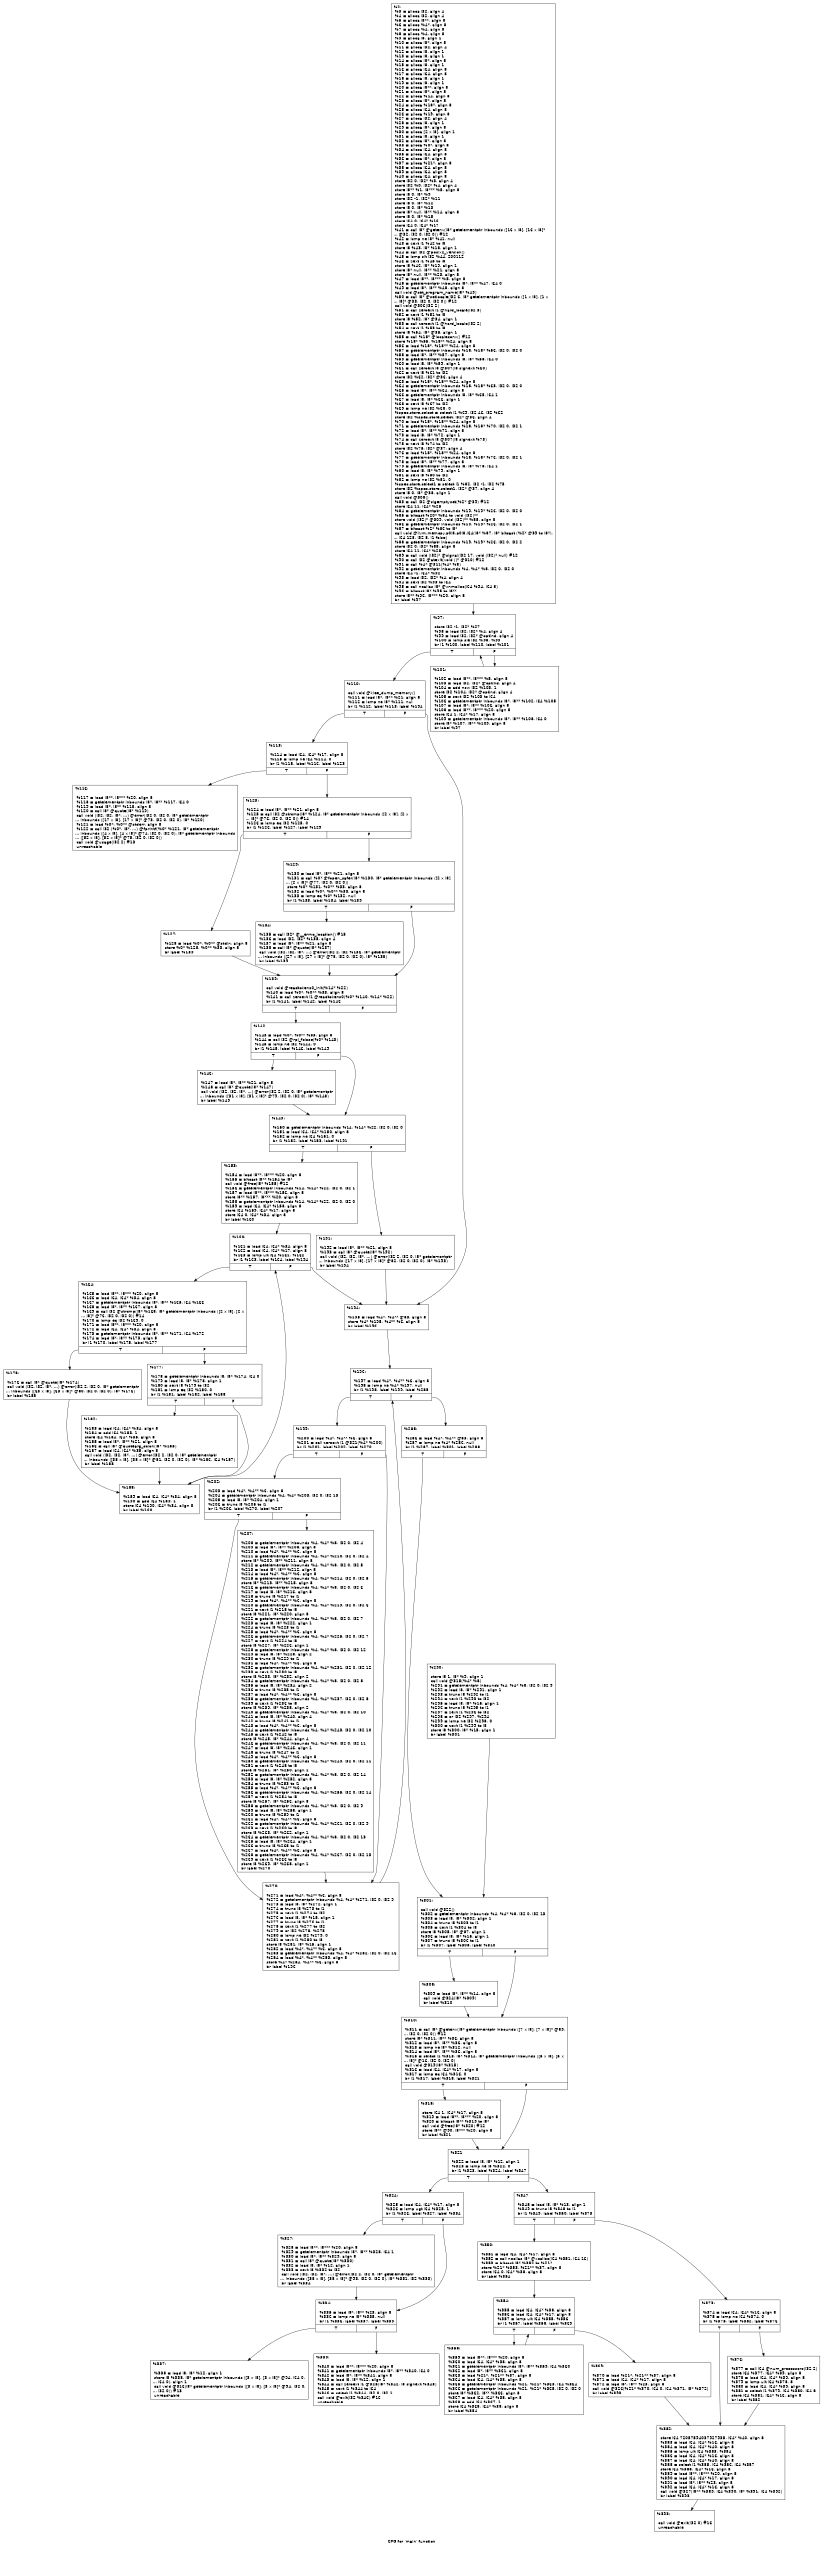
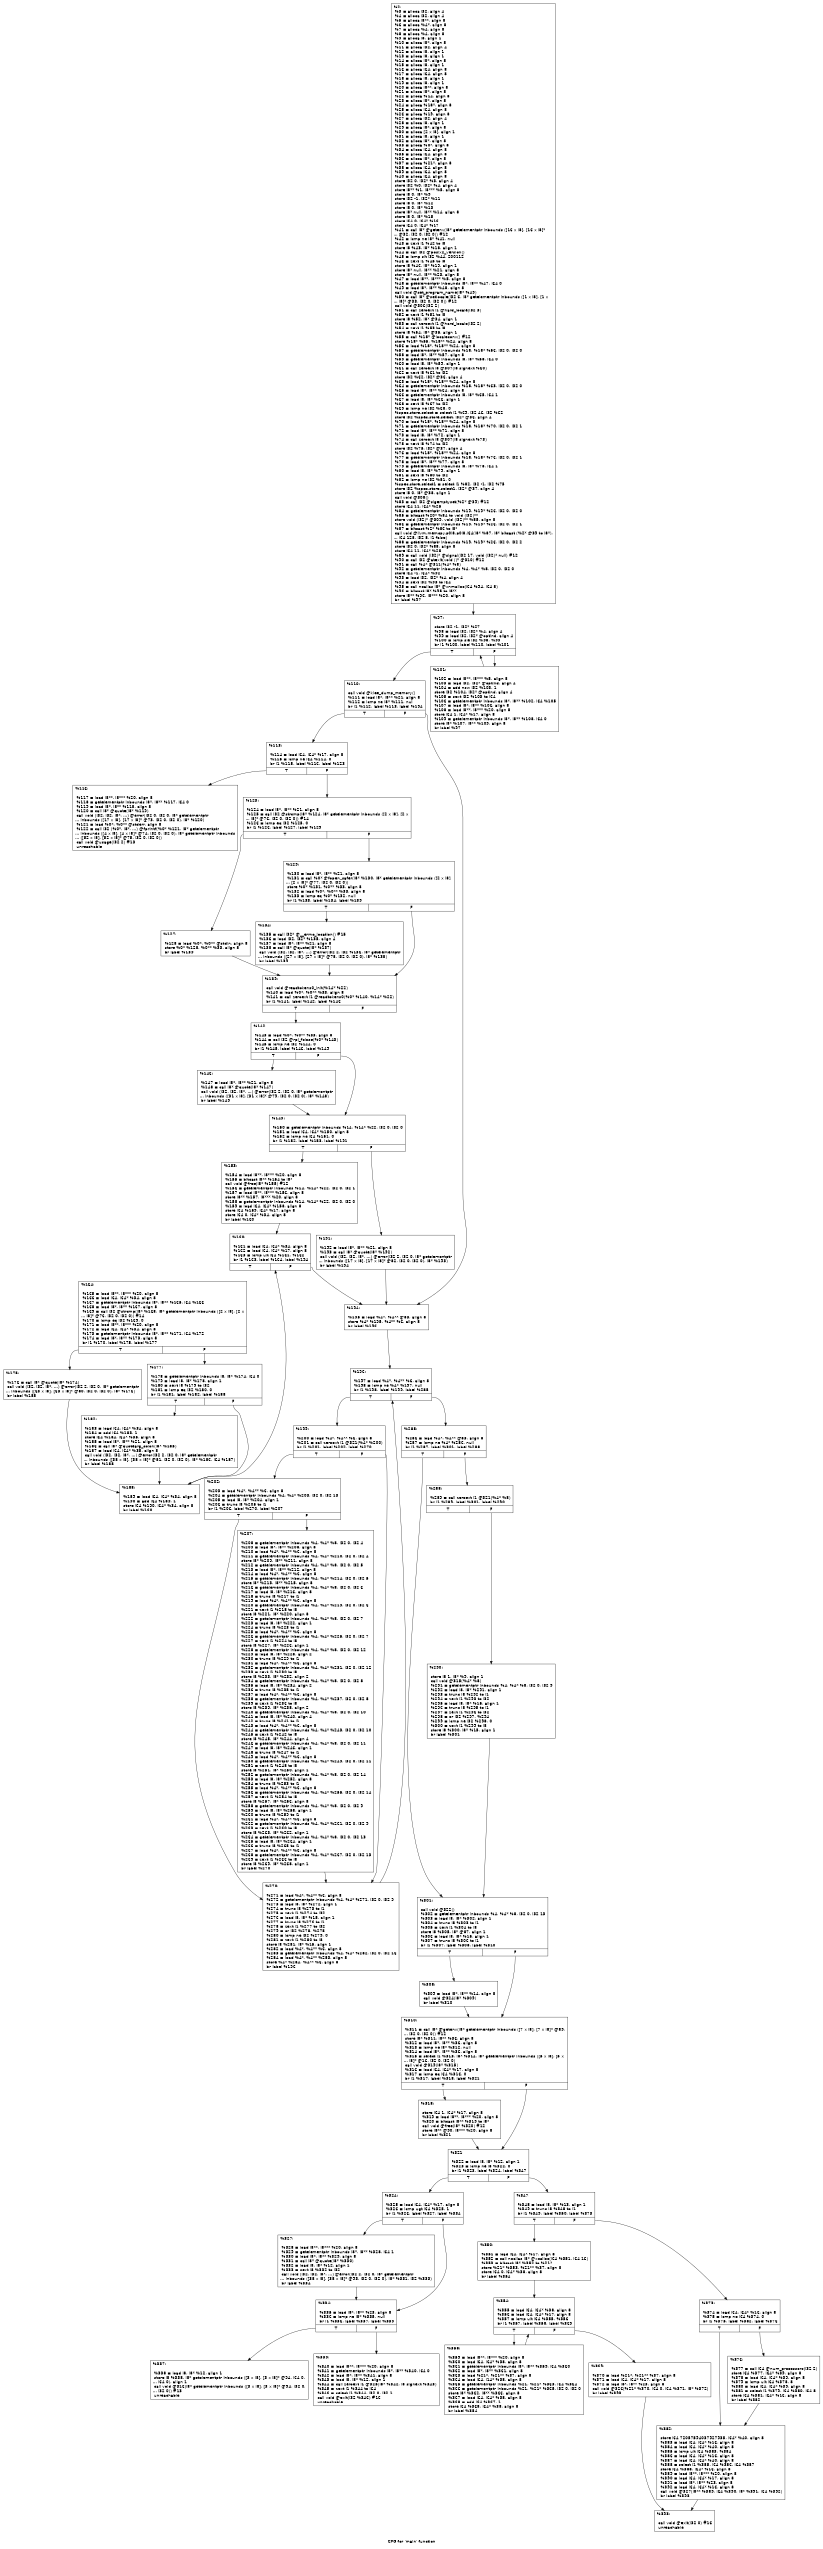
(212, 1271) -> none
none -> (470, 1499)
(676, 2410) -> (642, 2455)
